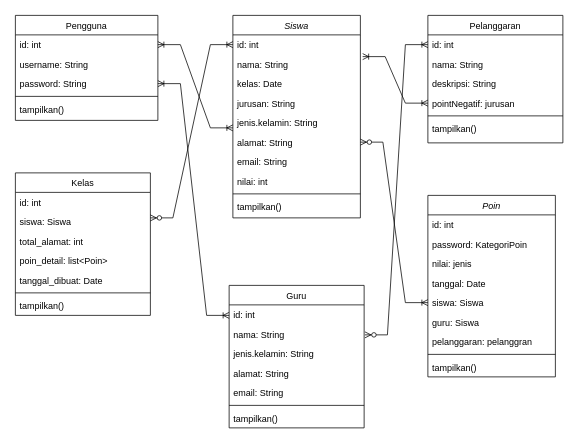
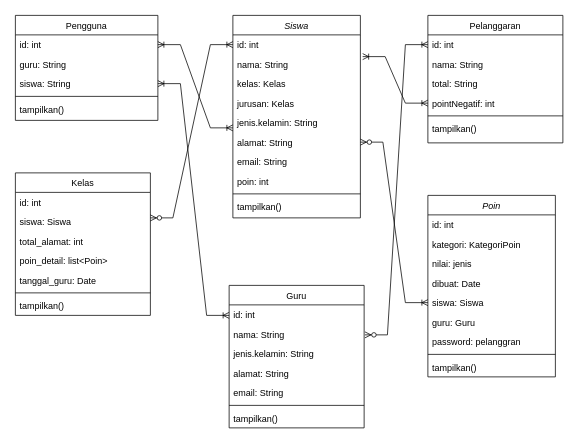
(56, 65) -> (46, 65)
(56, 84) -> (48, 84)
(261, 84) -> (263, 84)
(469, 84) -> (460, 84)
(271, 104) -> (269, 104)
(480, 104) -> (469, 104)
(255, 182) -> (255, 182)
(483, 245) -> (482, 245)
(65, 281) -> (61, 281)
(461, 284) -> (459, 284)
(456, 323) -> (455, 323)
(485, 342) -> (479, 342)
